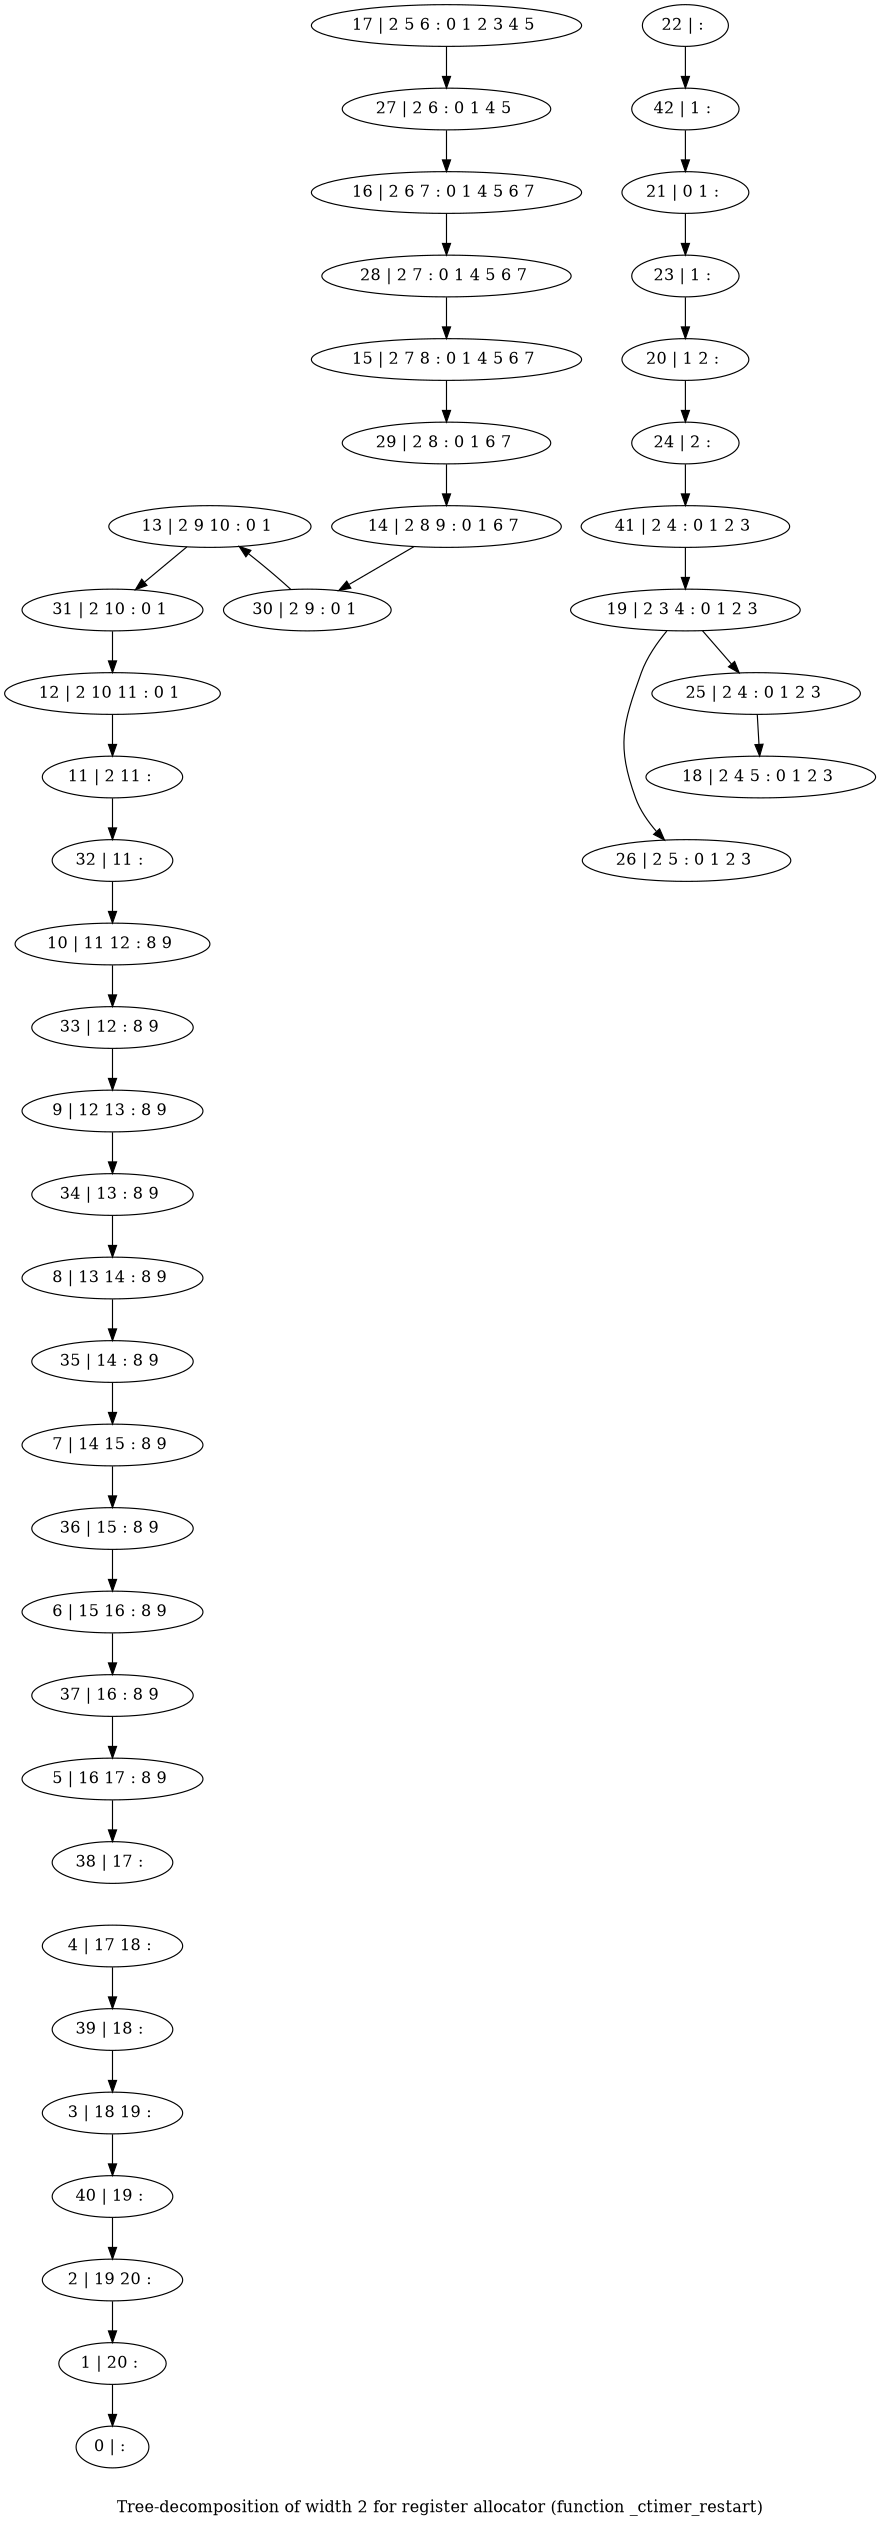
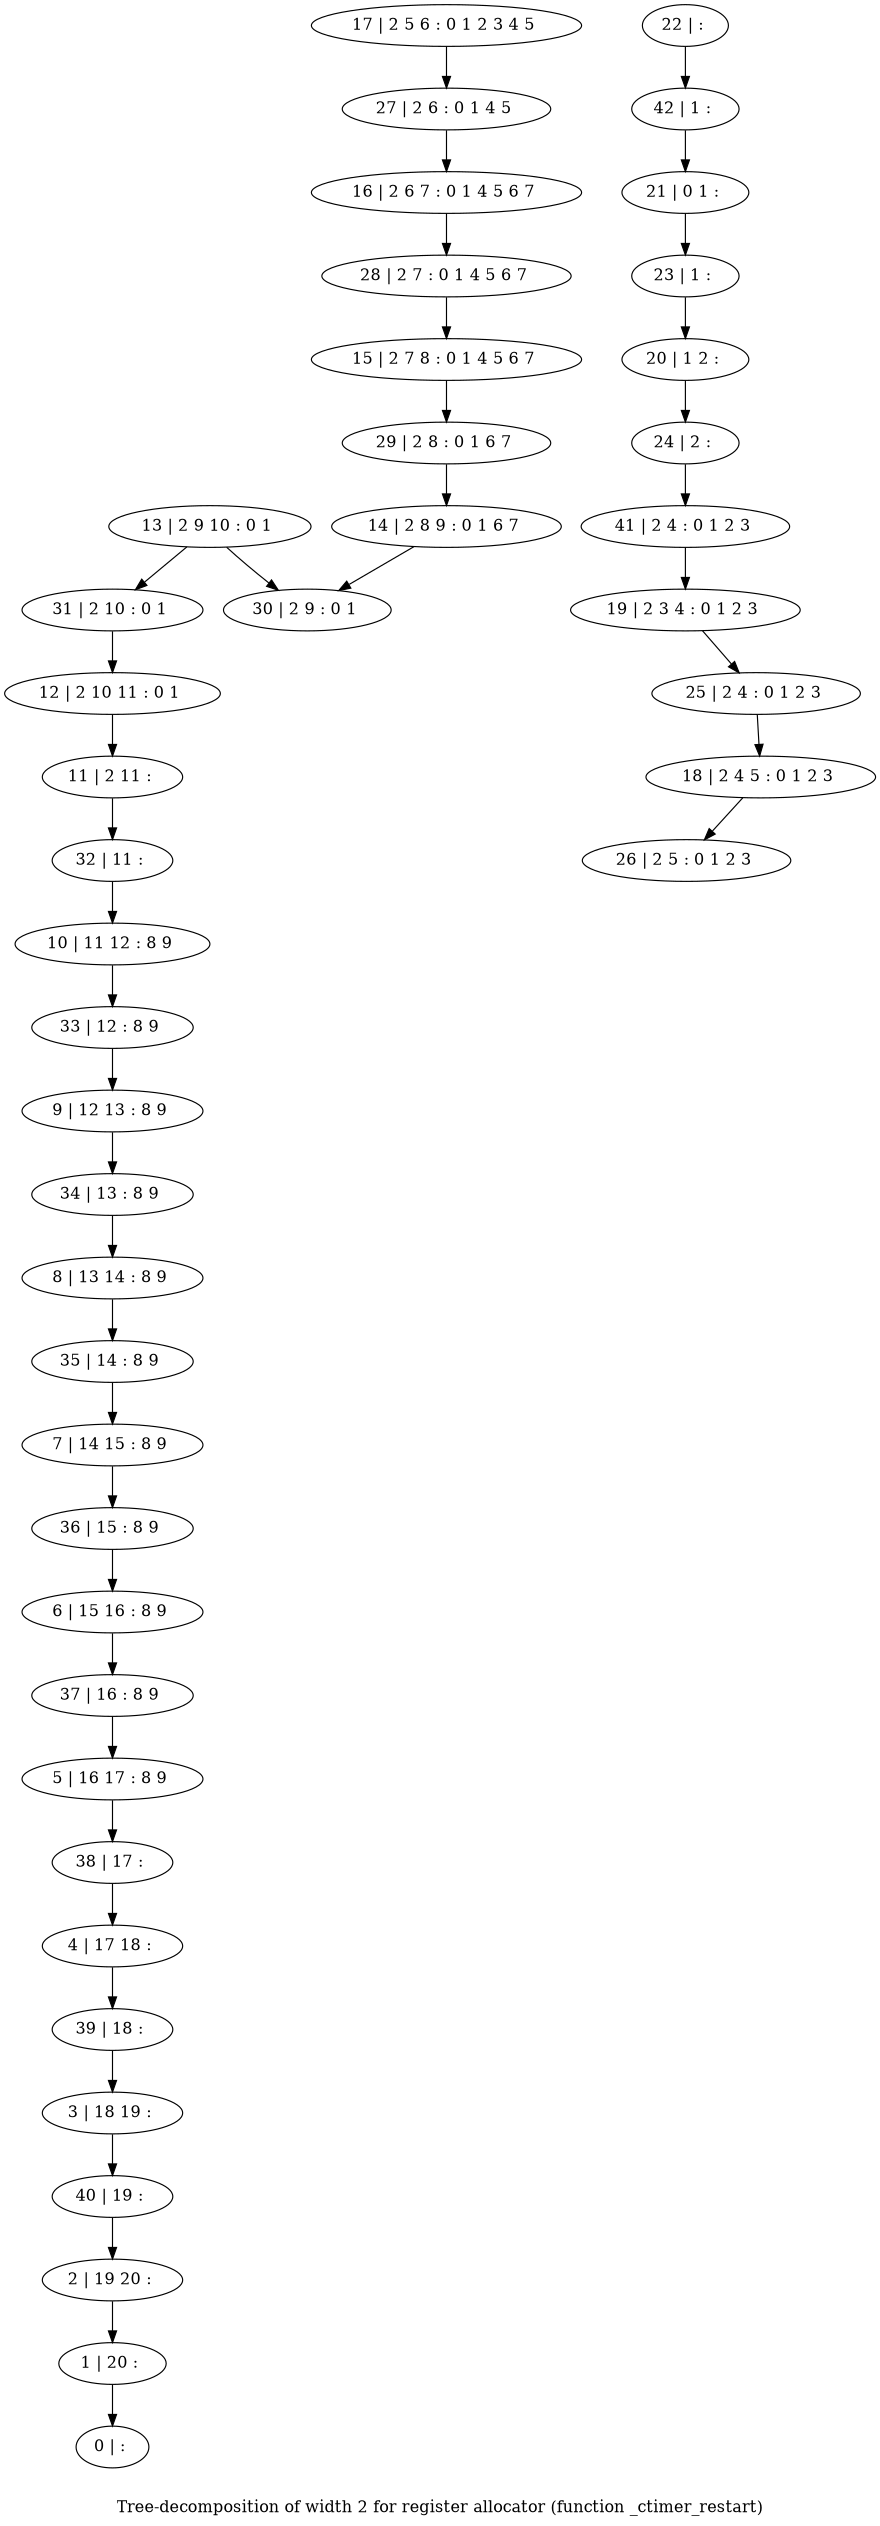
(270, 571) -> (247, 565)
(625, 730) -> (728, 814)
none -> (112, 1899)
